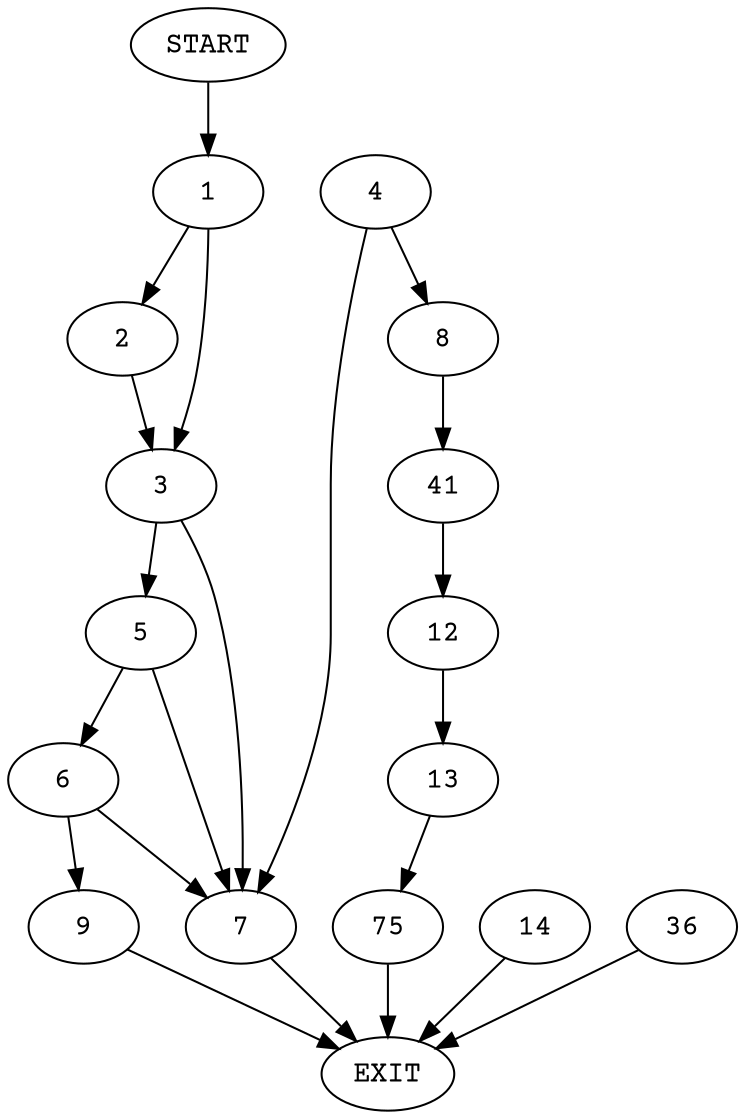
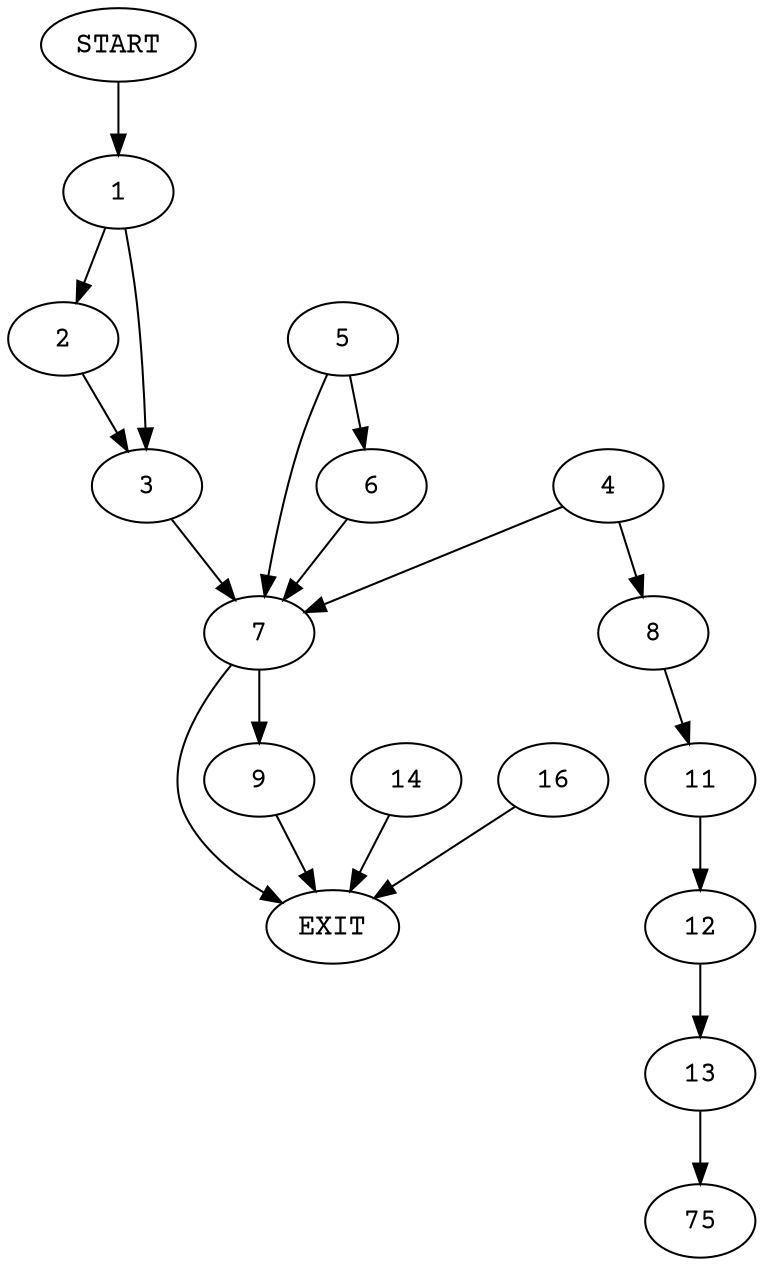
(443, 486) -> (700, 780)
(153, 549) -> none
(72, 843) -> (259, 696)
(682, 927) -> (553, 780)
(388, 990) -> none
